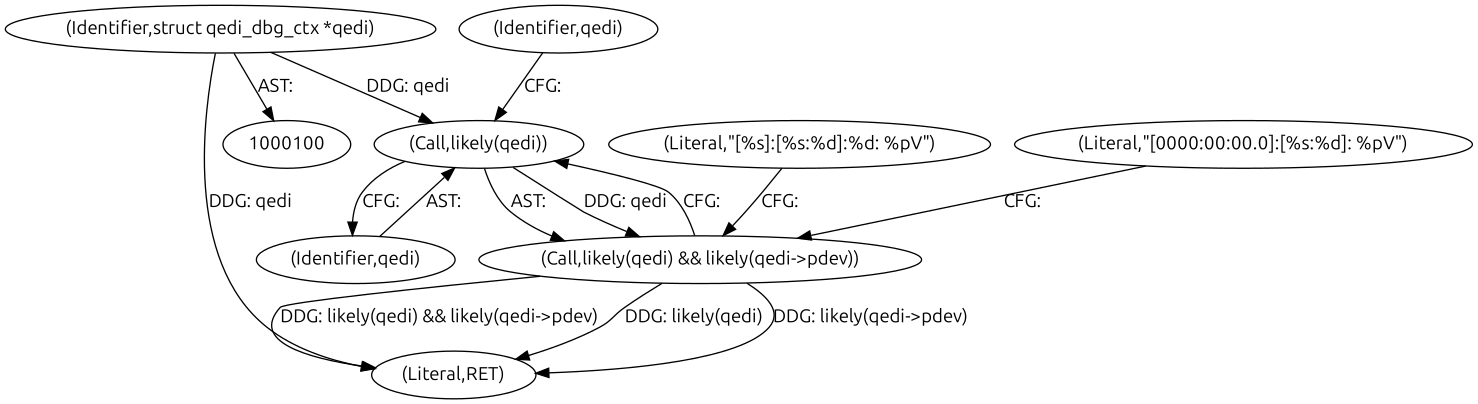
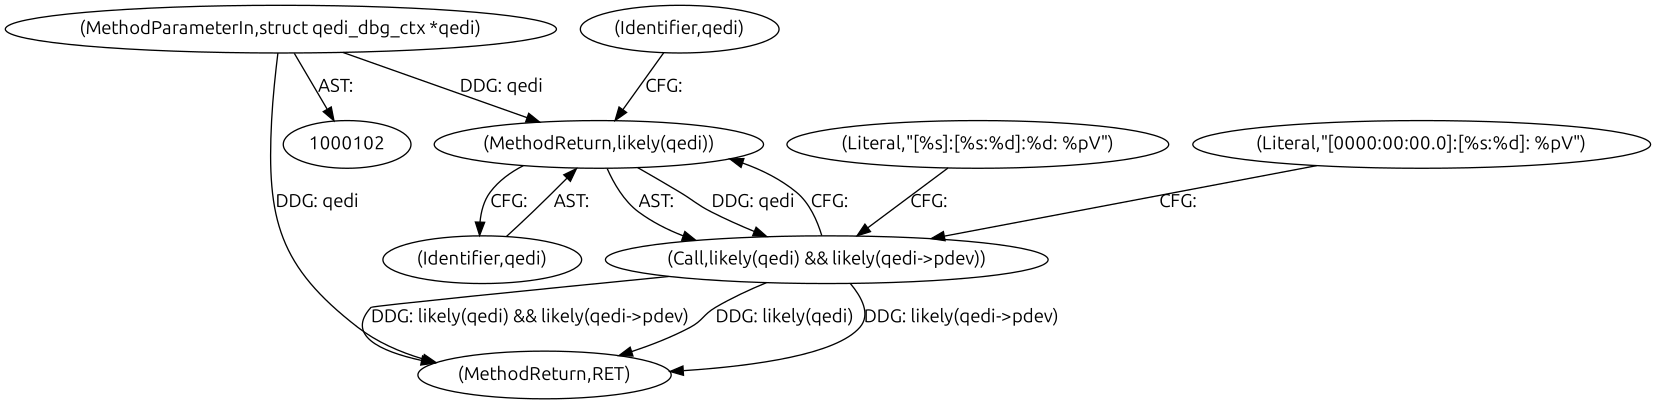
(221, 29) -> (281, 29)
(287, 144) -> (347, 144)
(479, 144) -> (599, 144)
(454, 375) -> (545, 375)
